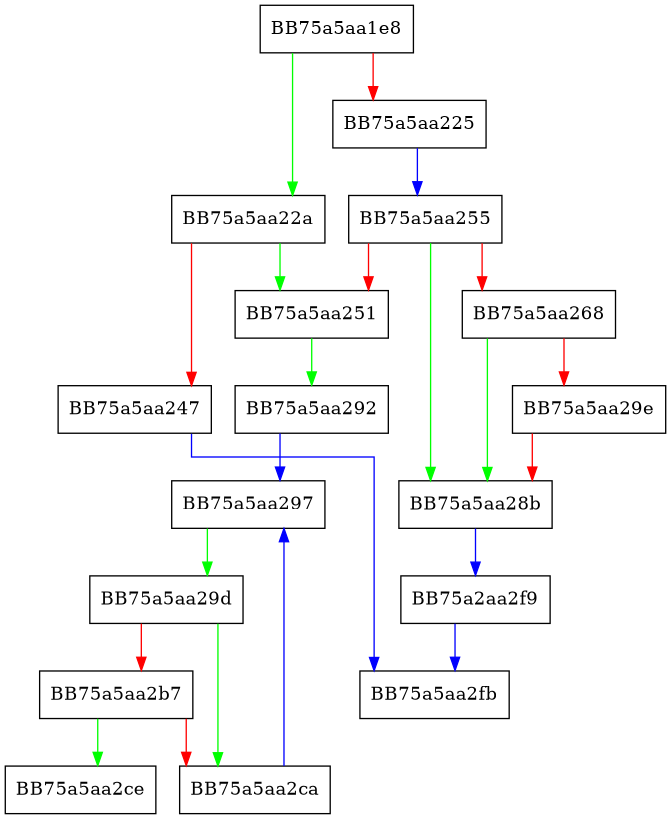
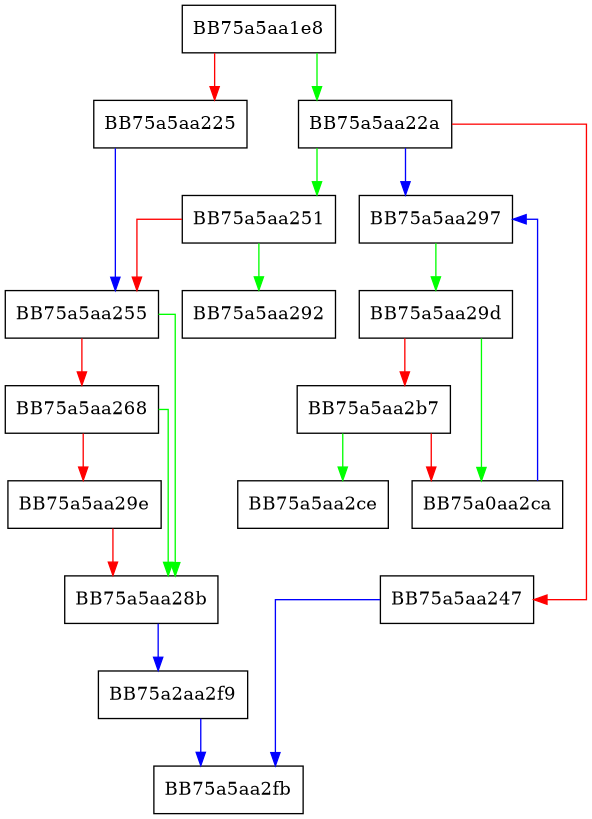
(369, 260) -> (137, 226)
(280, 449) -> (405, 165)
(255, 790) -> (487, 505)
